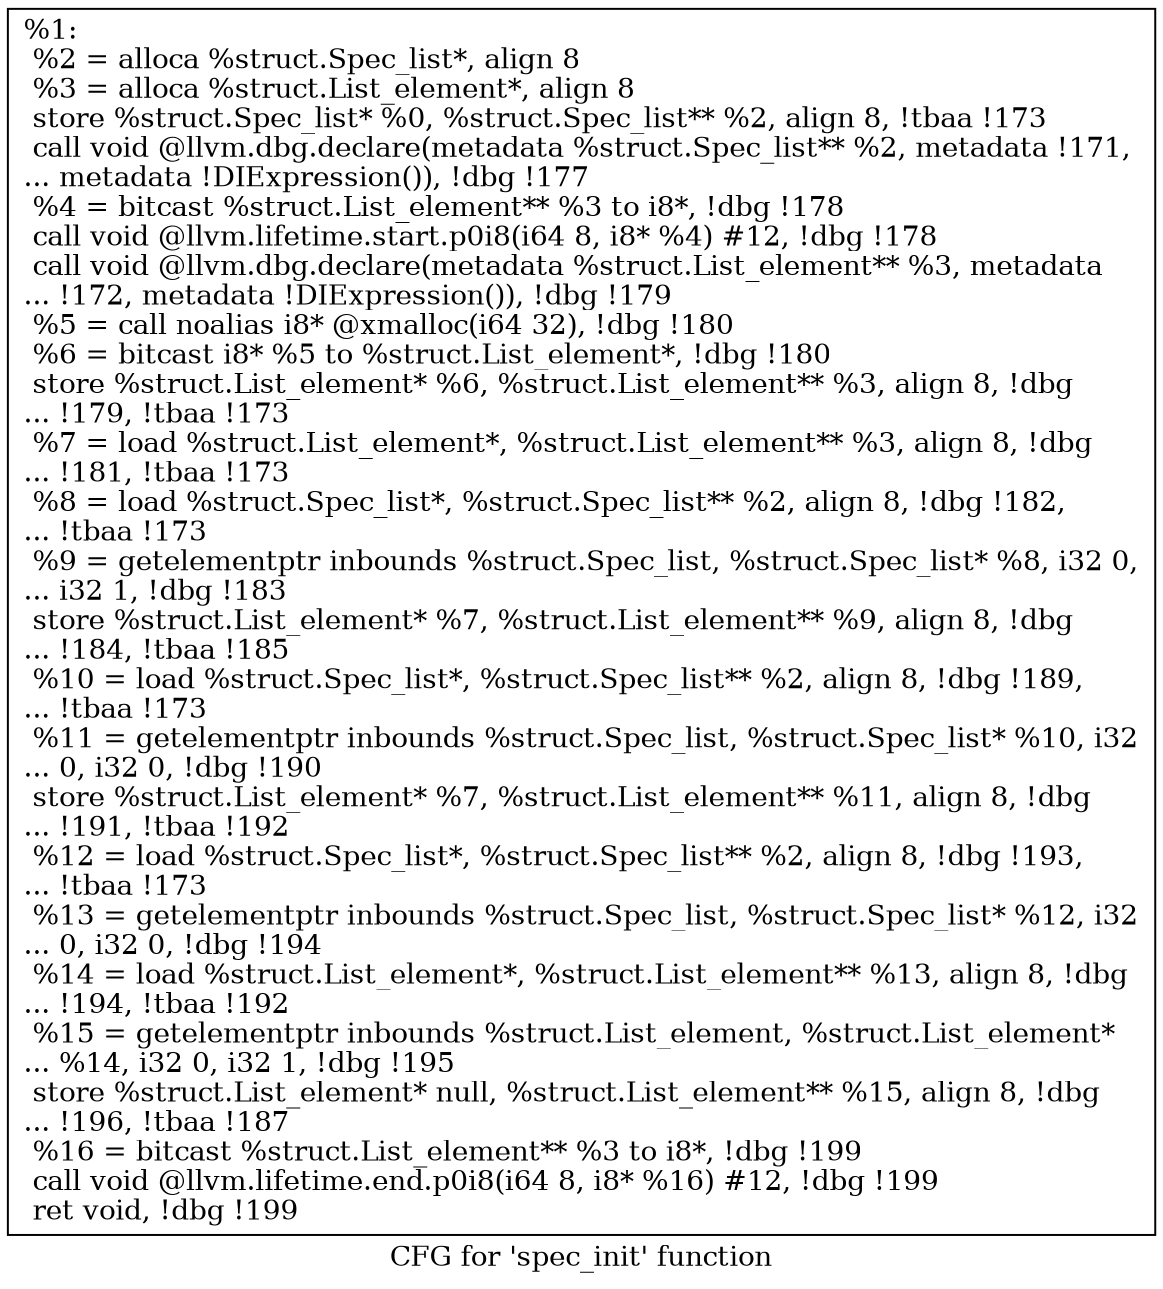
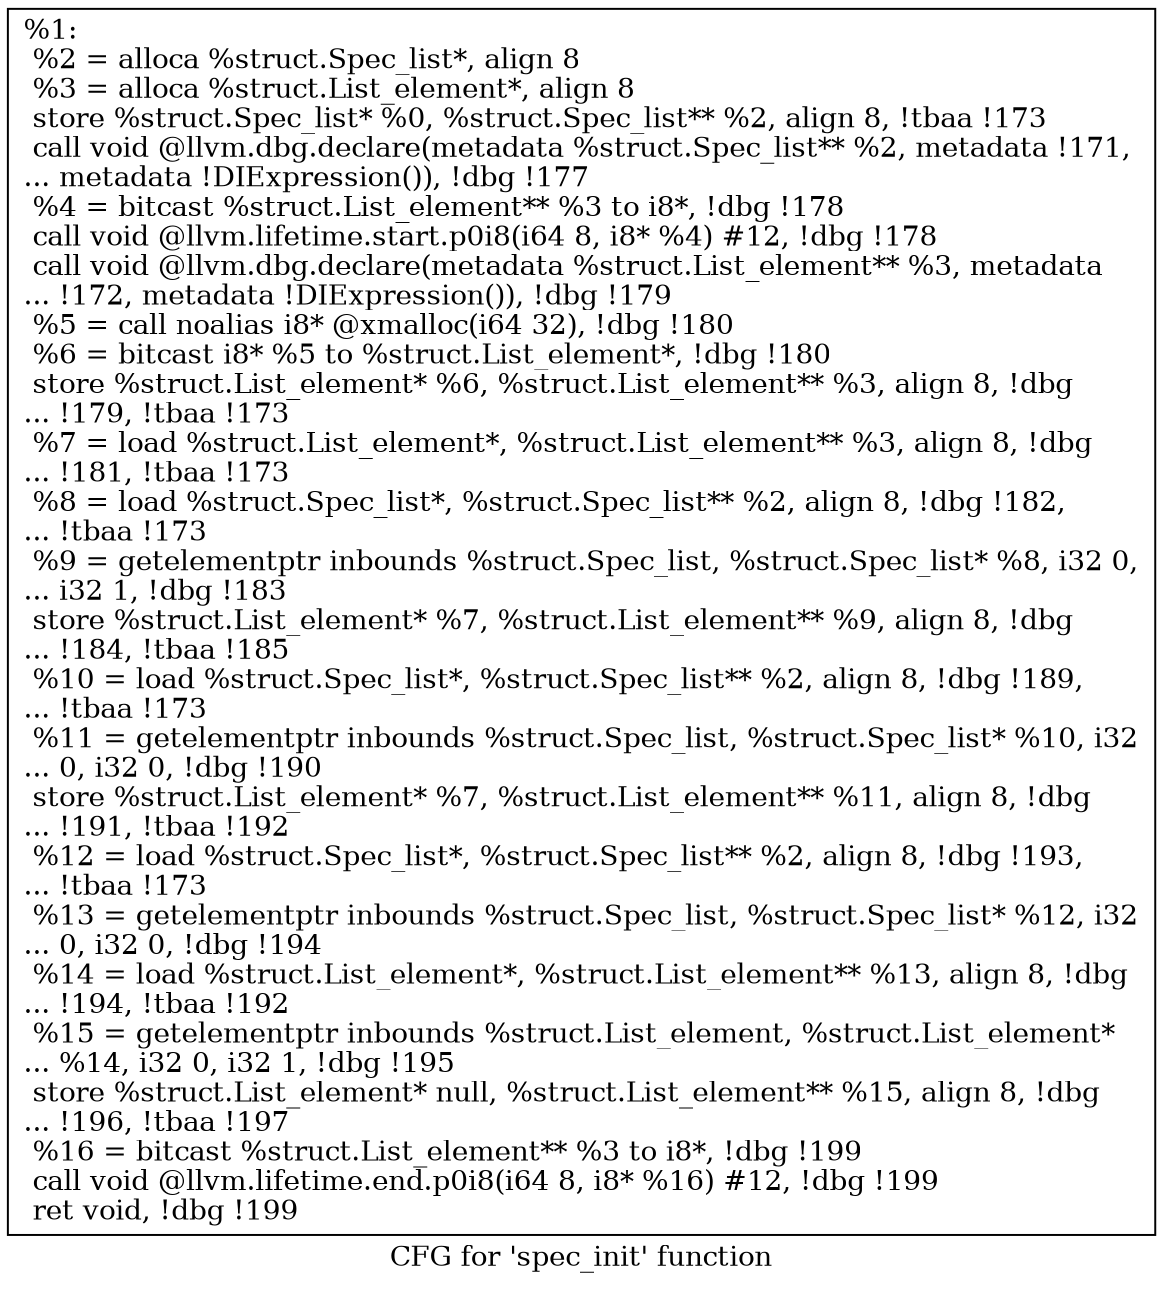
(157, 1123) -> (157, 1123)
